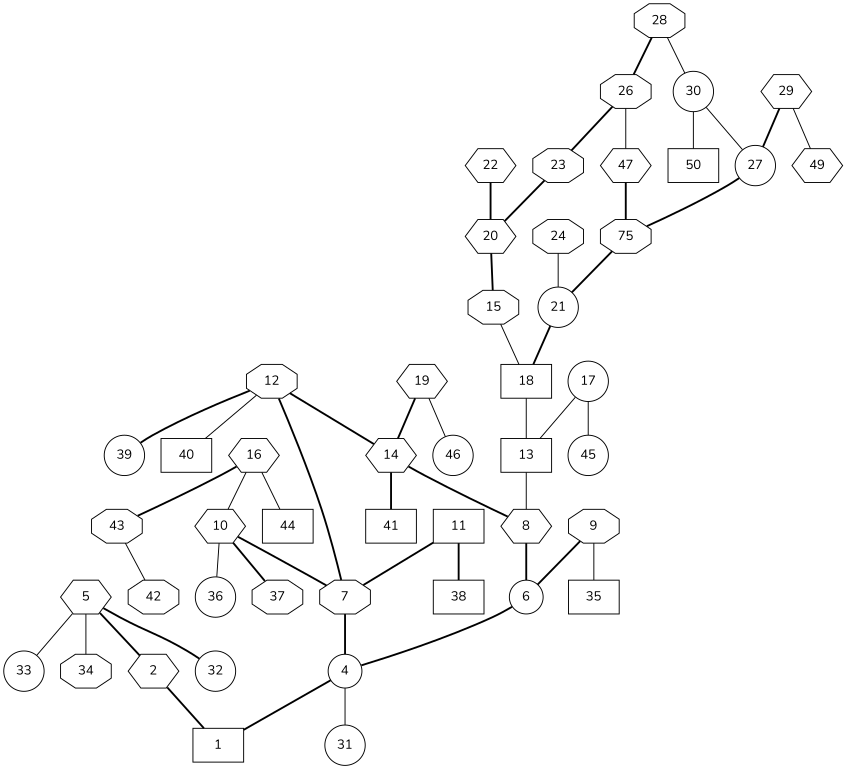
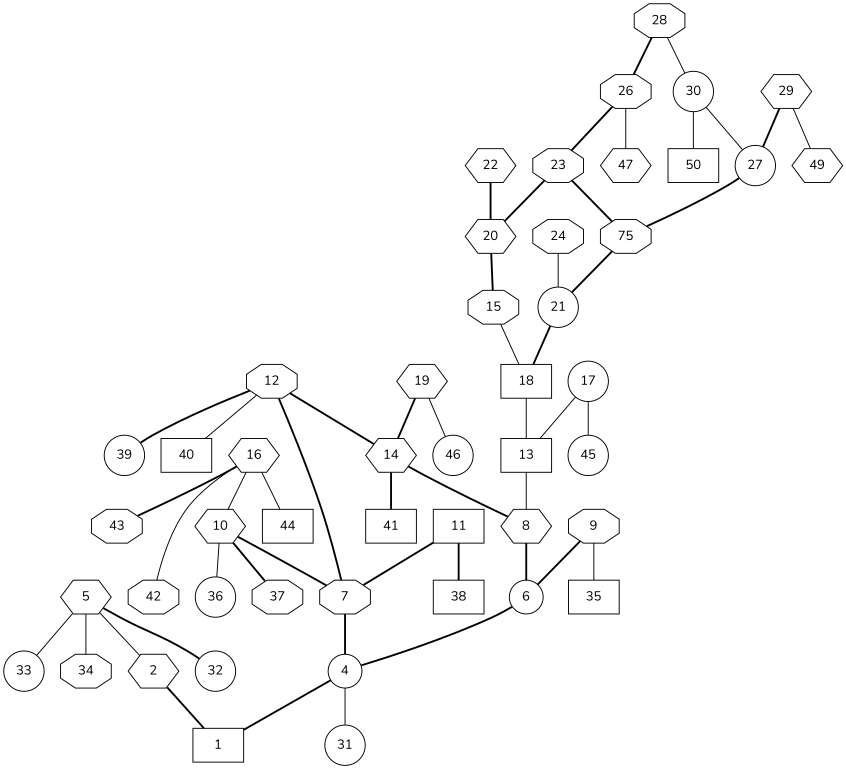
(626, 201) -> (592, 201)
(135, 562) -> (183, 514)
(120, 634) -> (120, 634)
